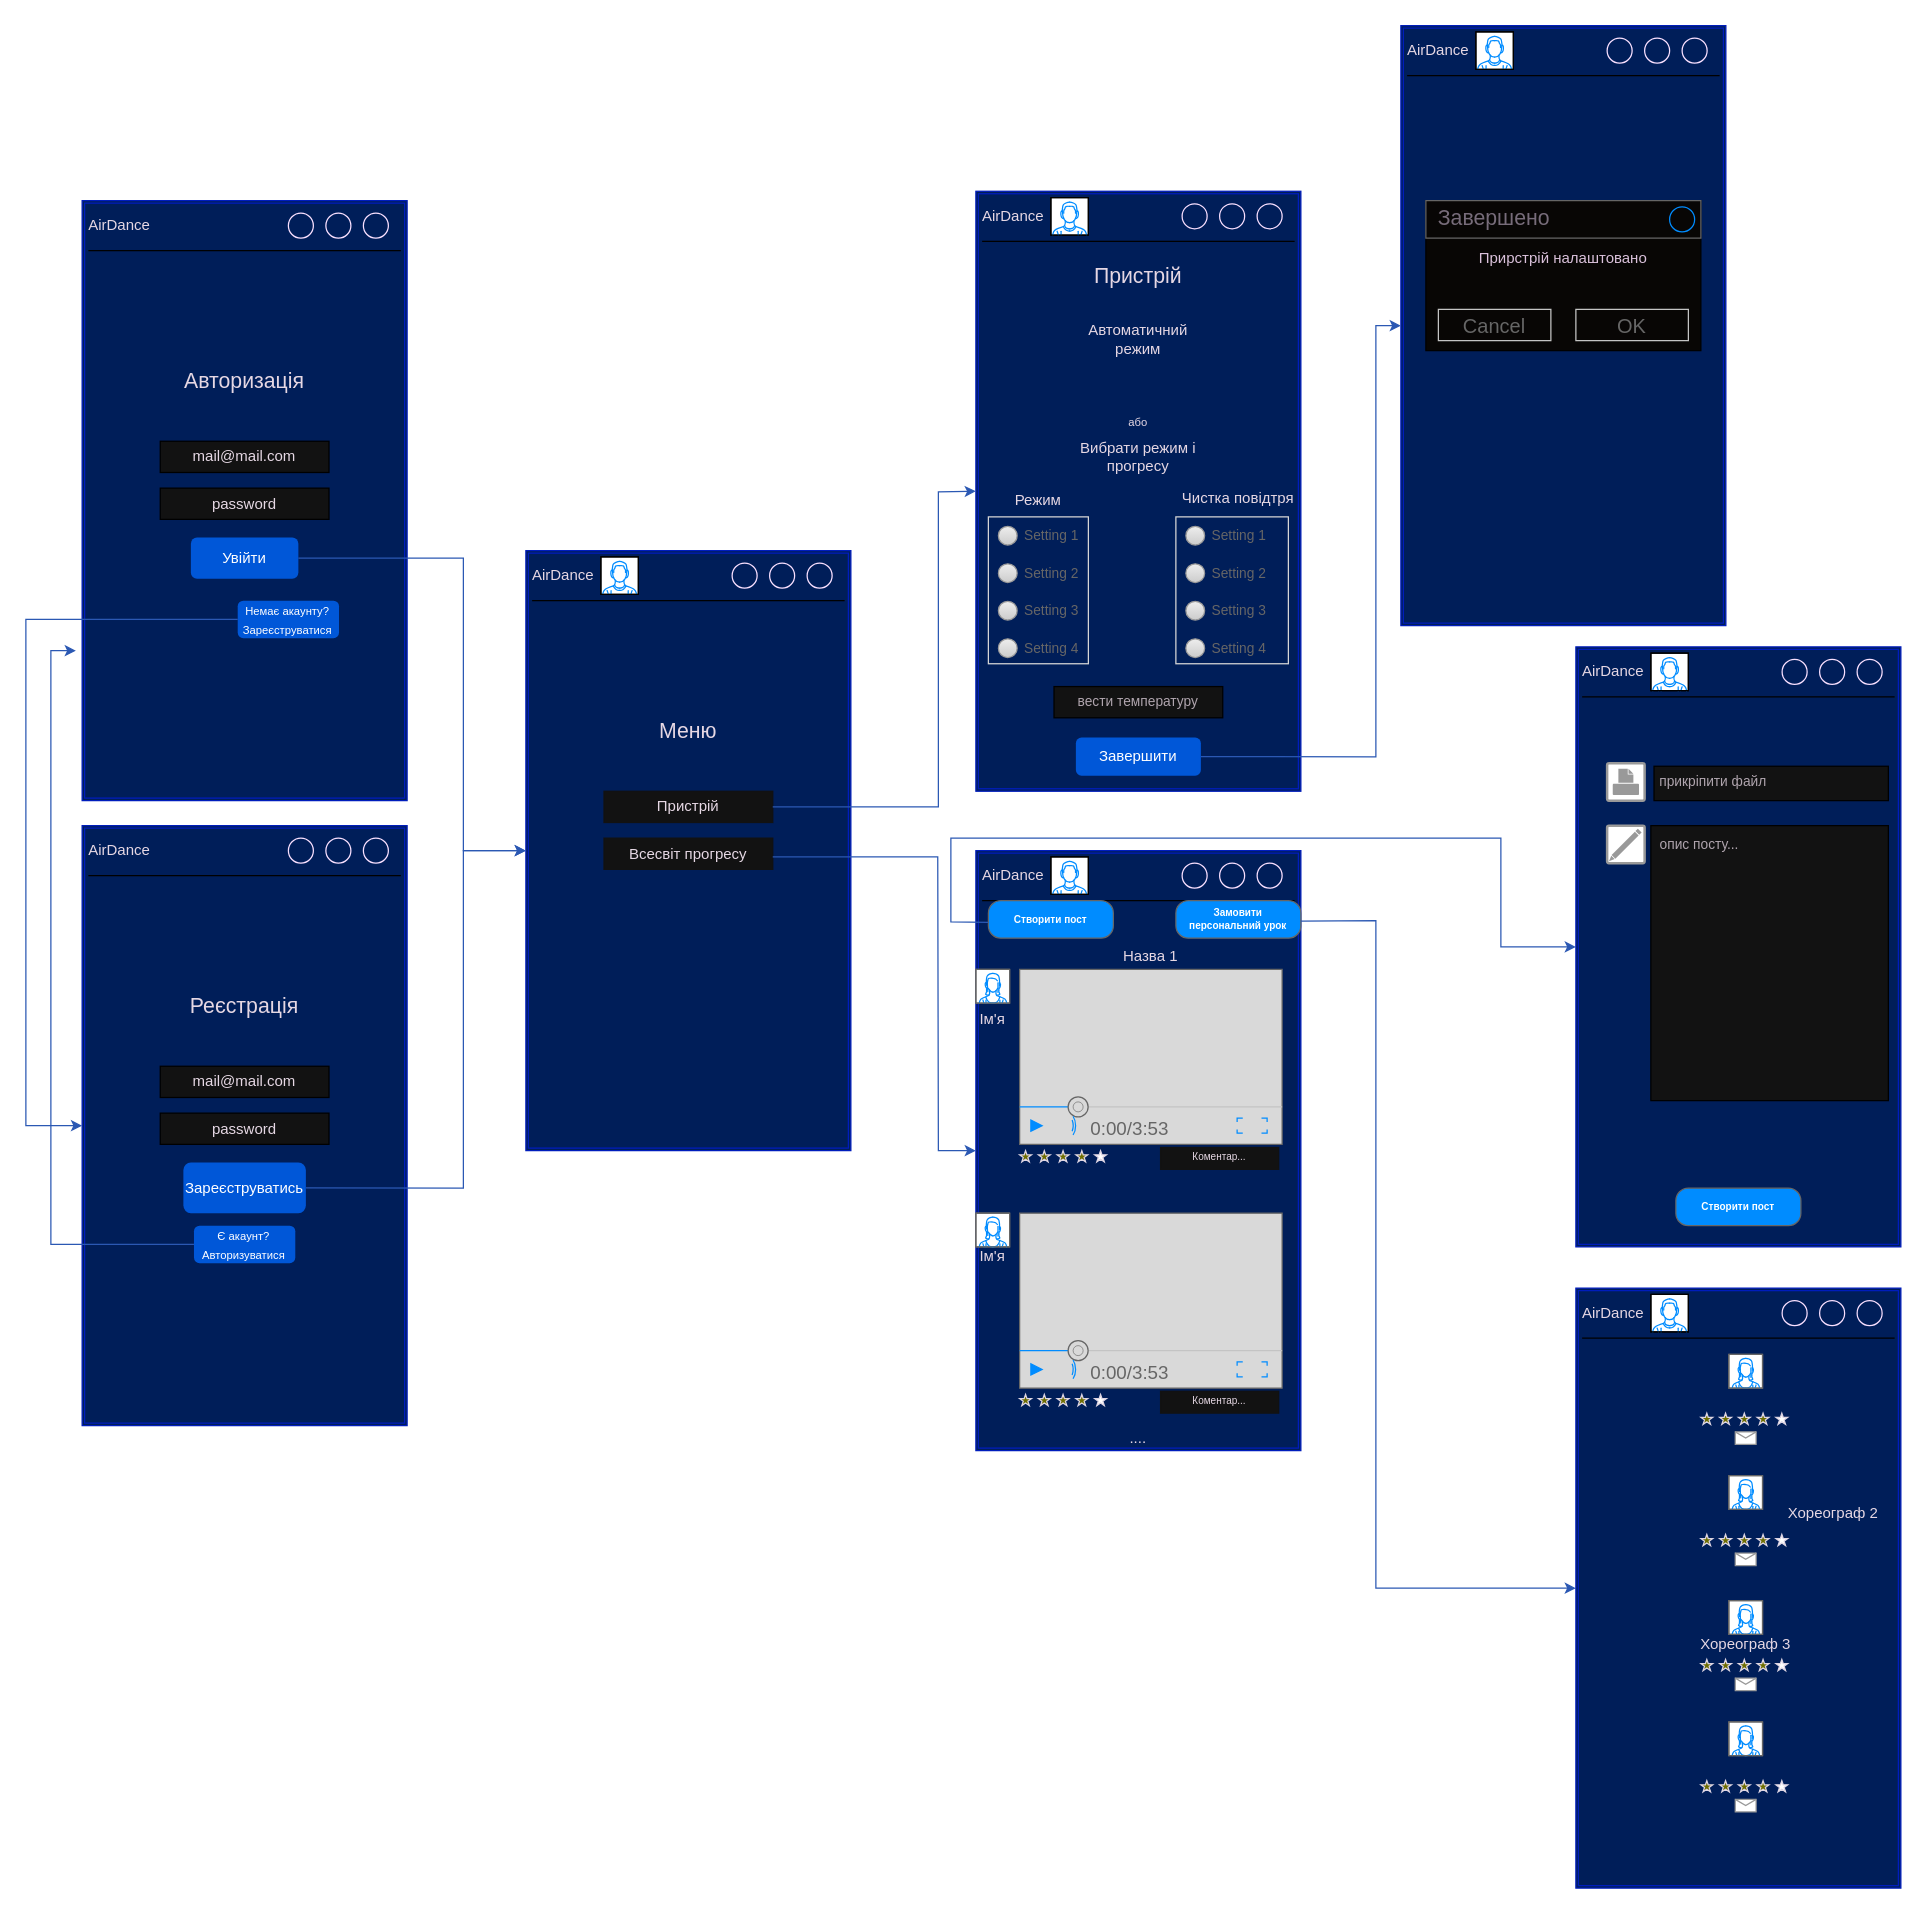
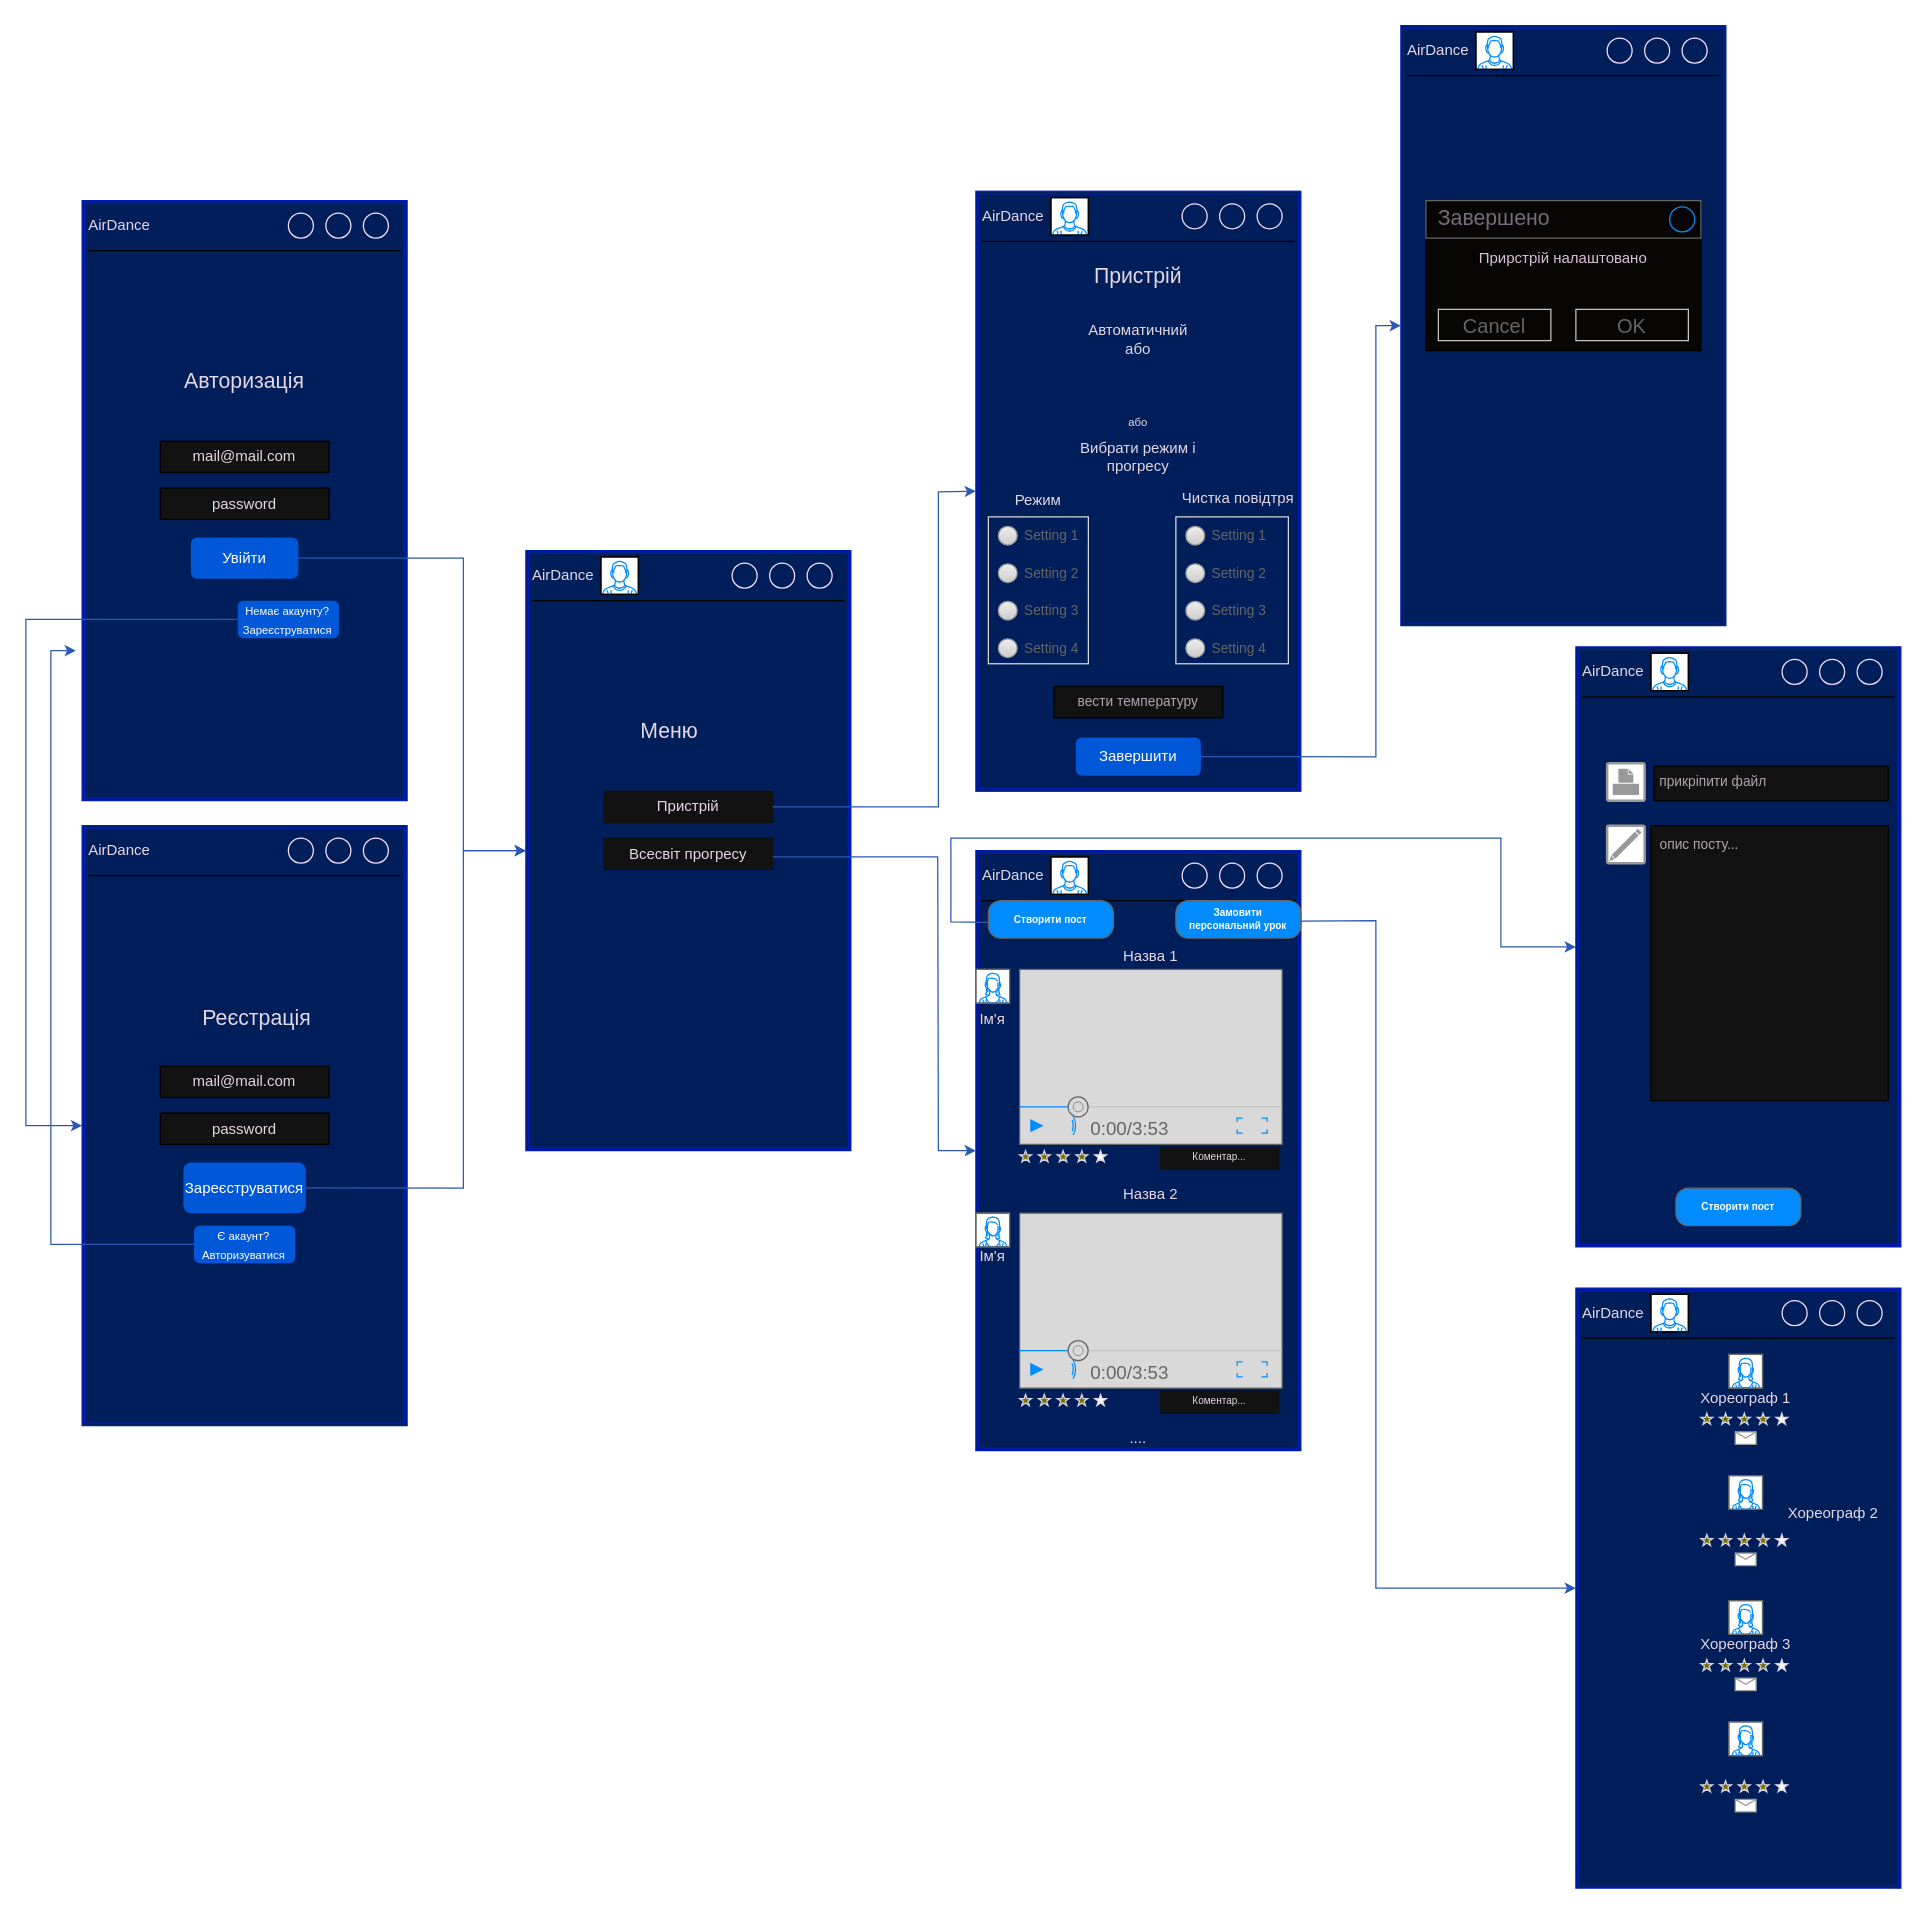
(1138, 339) -> (1138, 339)
(688, 732) -> (669, 732)
(244, 1007) -> (257, 1019)
(244, 1188) -> (244, 1188)
none -> (1151, 1194)
none -> (1745, 1398)
